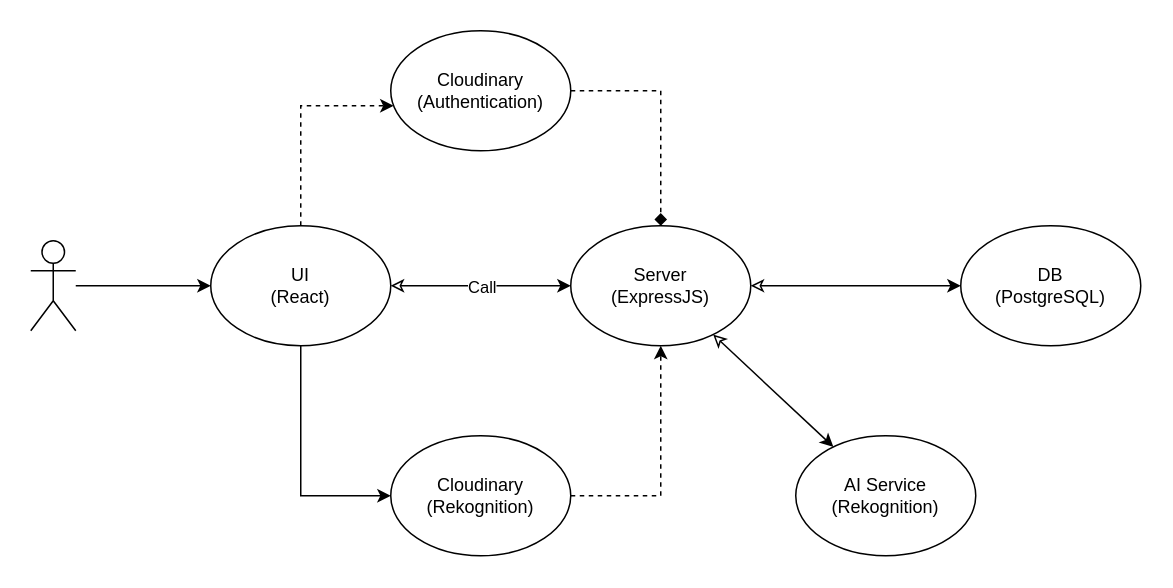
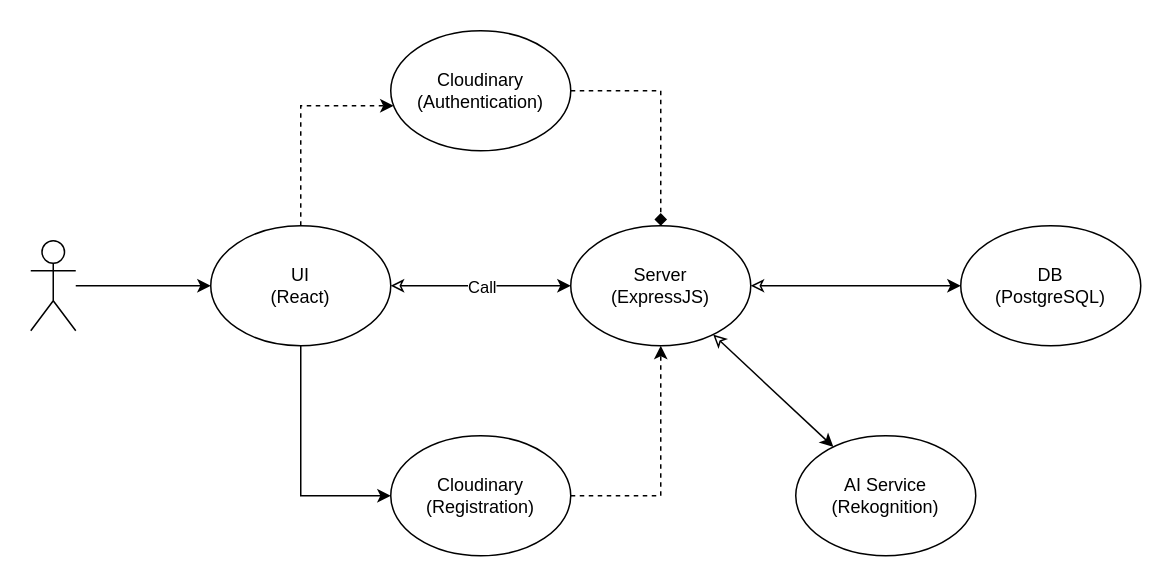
(481, 496) -> (481, 496)
